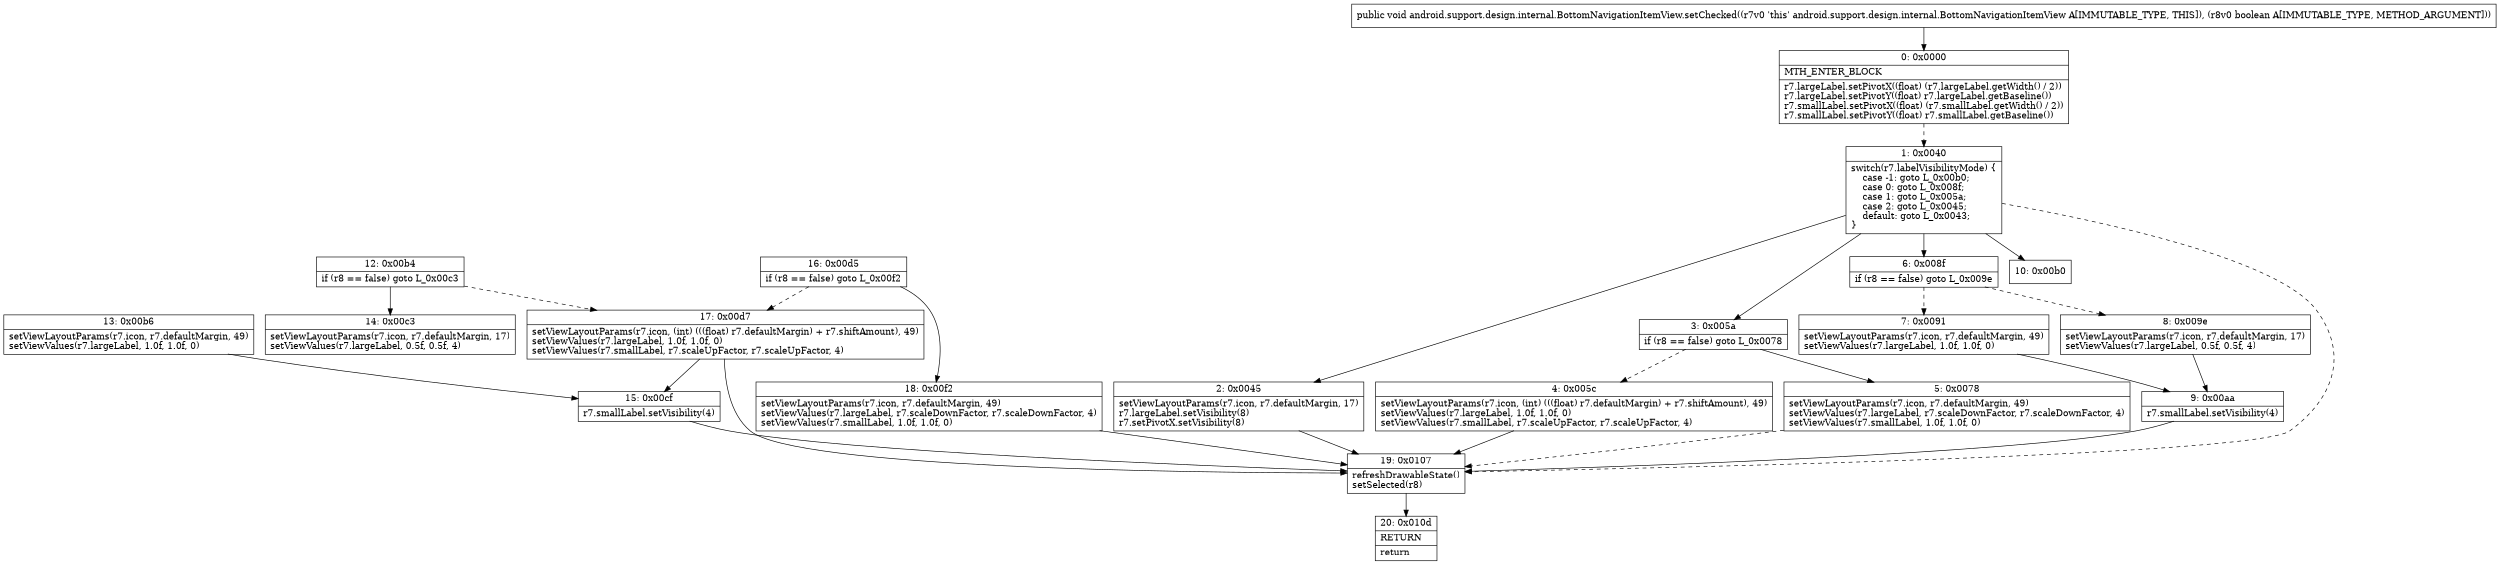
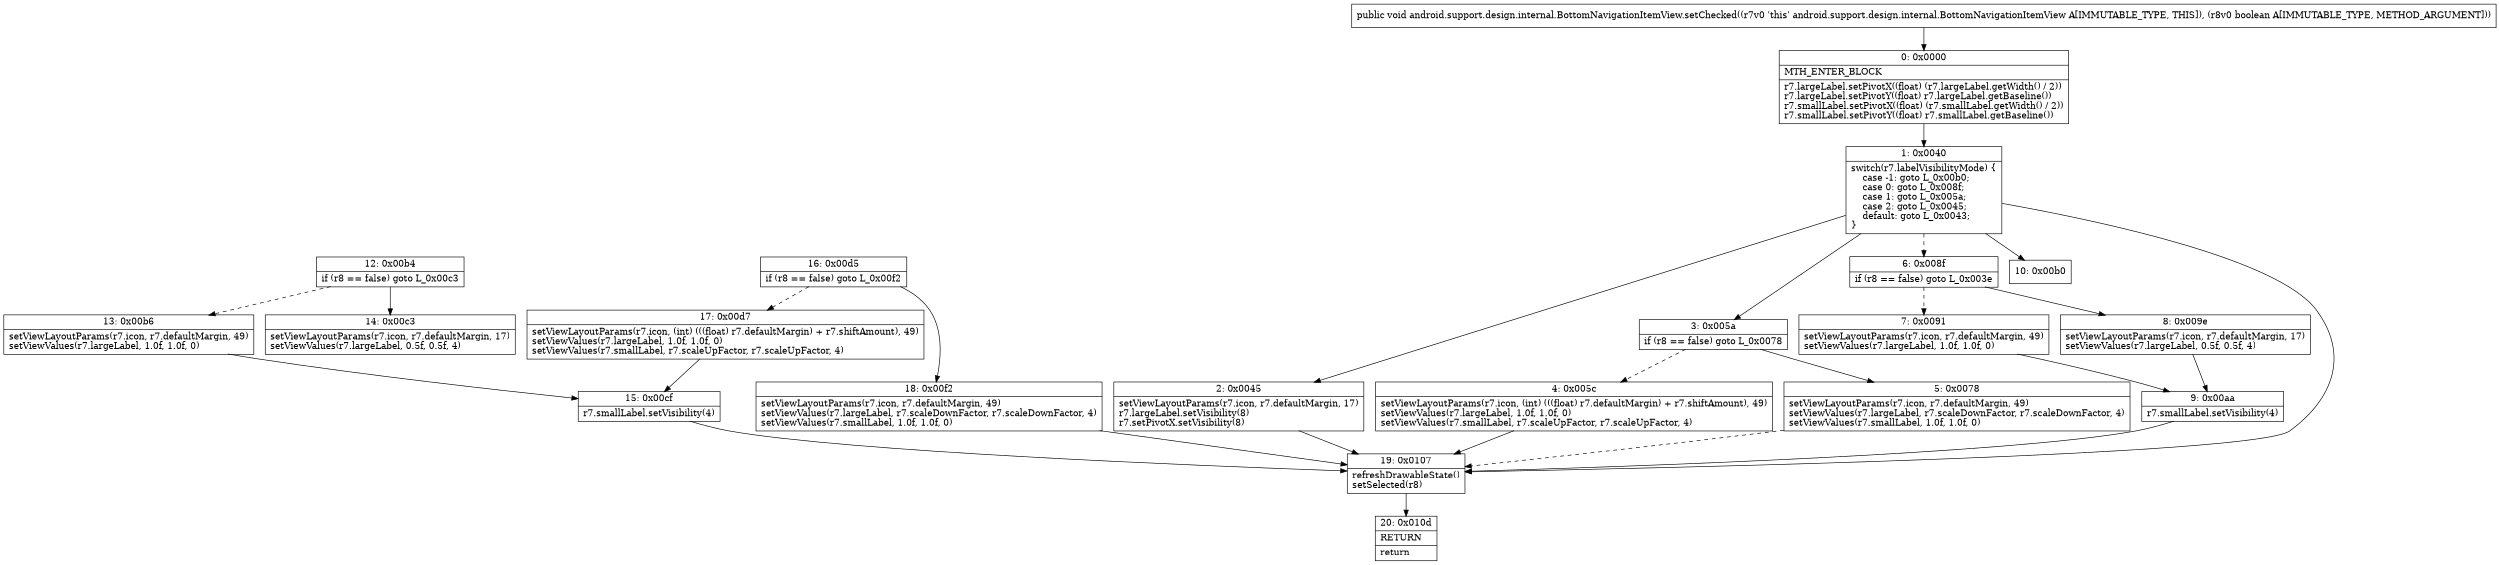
(1924, 132) -> (1924, 132)
(1924, 242) -> (1924, 242)
(1924, 279) -> (1924, 279)
(527, 298) -> (273, 300)
(2042, 300) -> (2042, 300)
(2119, 450) -> (2119, 450)
(1004, 466) -> none
